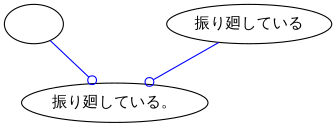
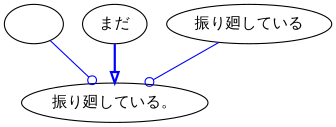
none -> (115, 24)
